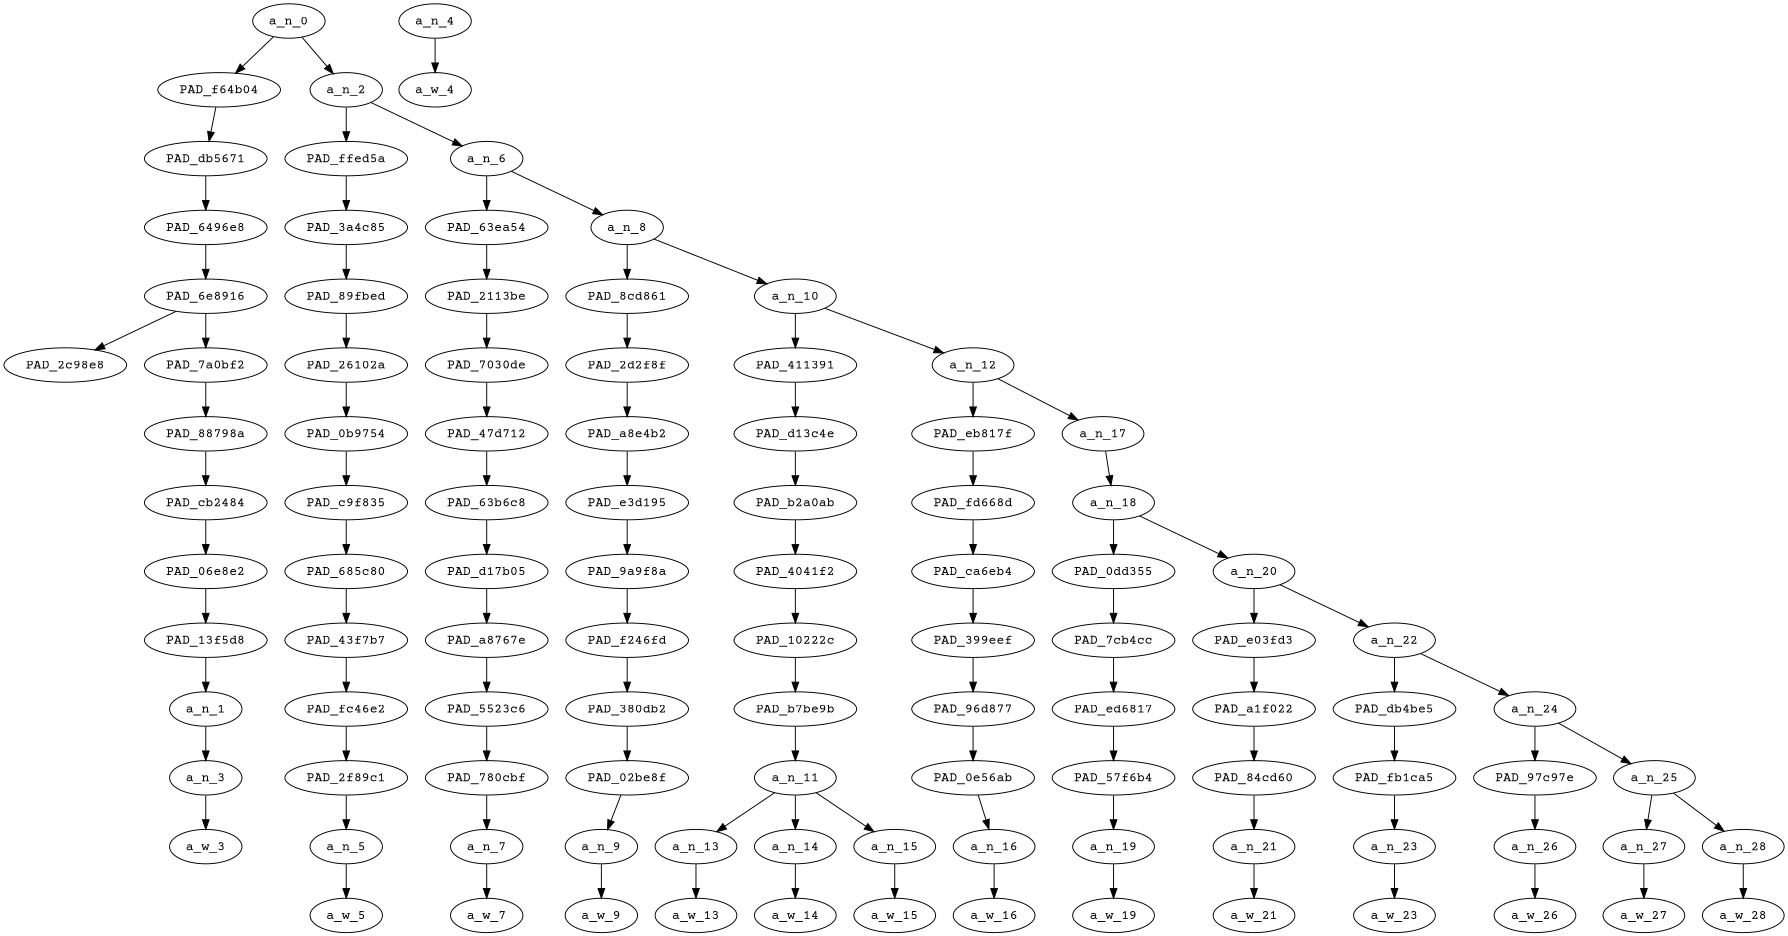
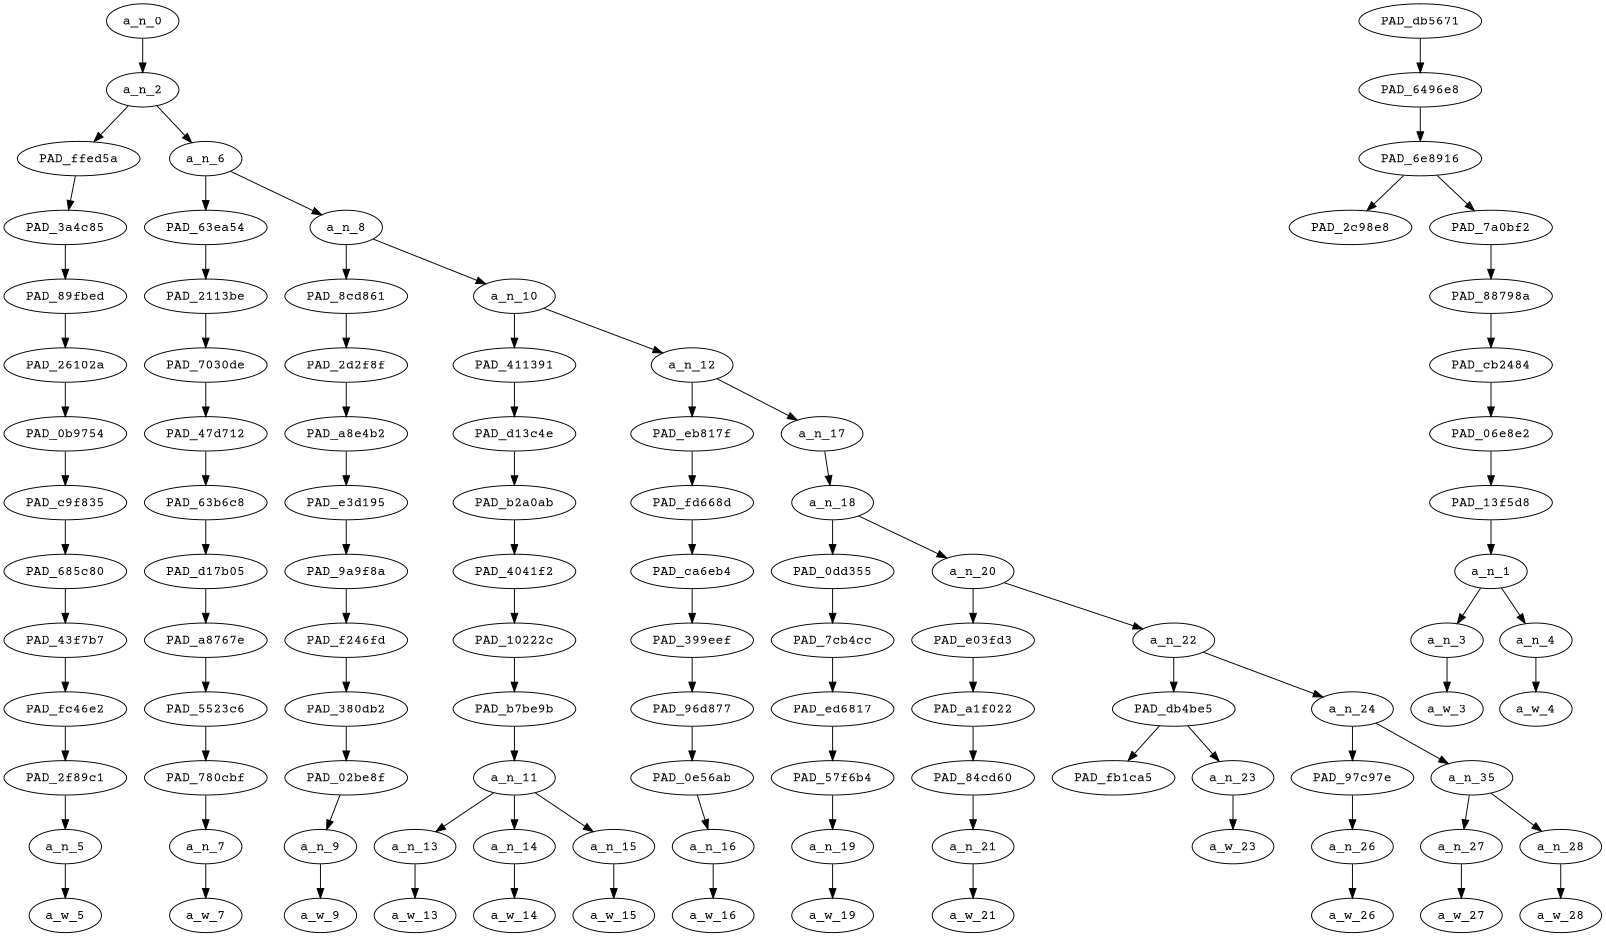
(219, 90) -> none
none -> (1511, 602)
(1654, 778) -> (1472, 778)
(1394, 808) -> (1200, 740)
